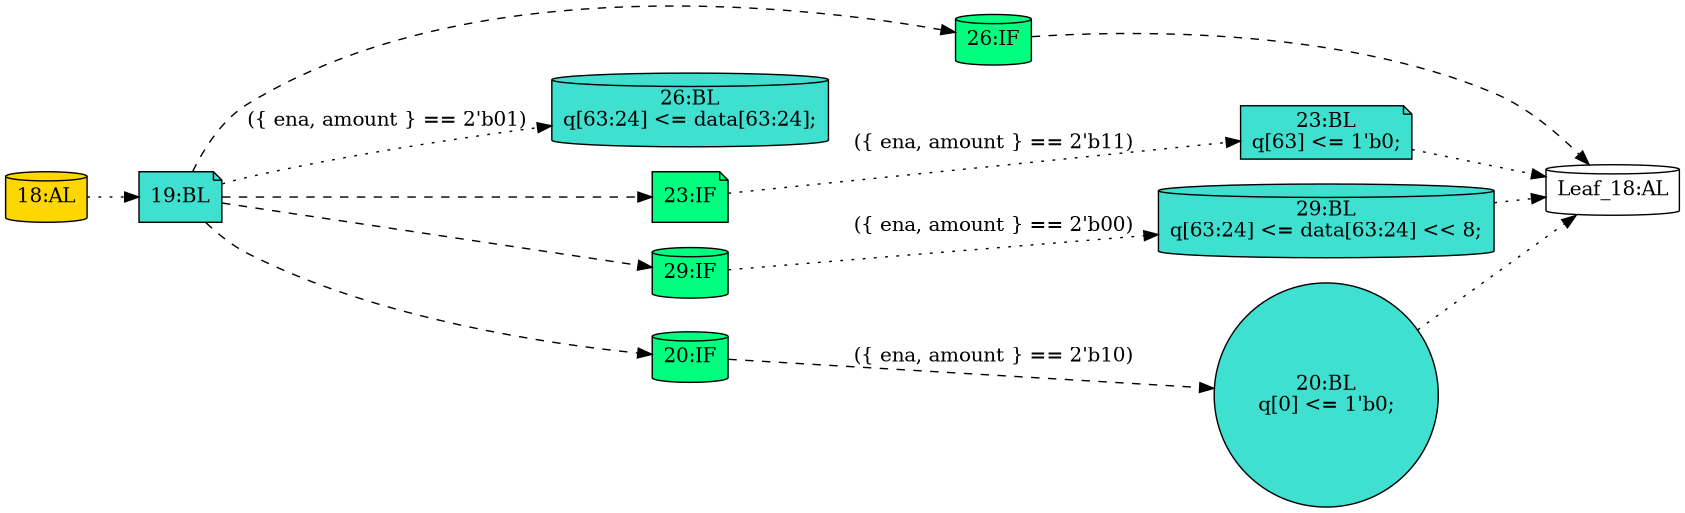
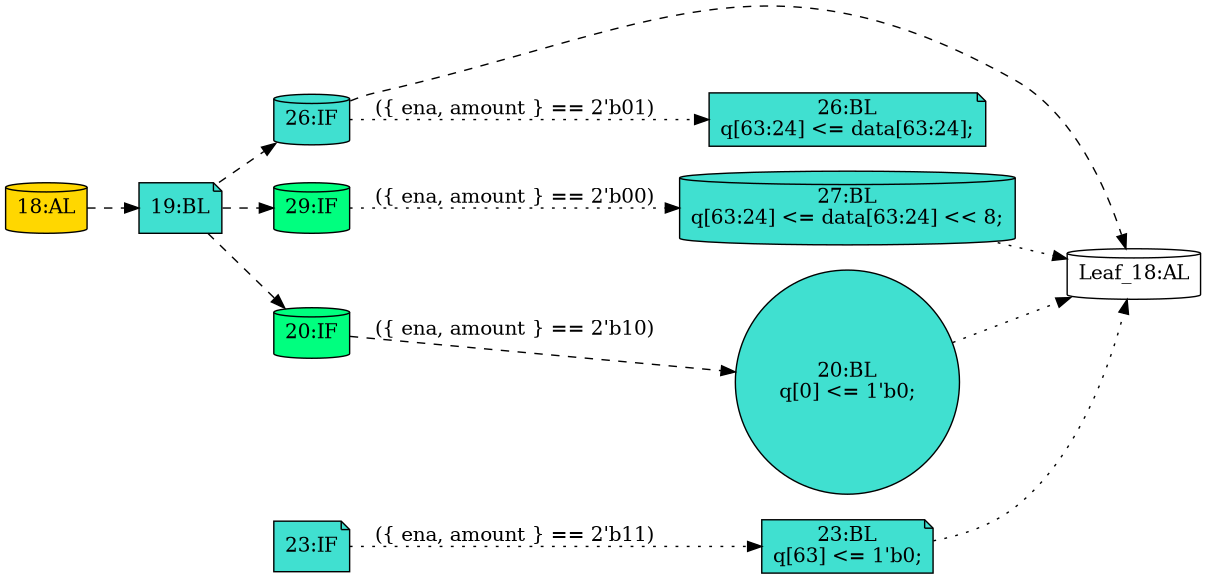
(993, 40) -> (312, 120)
(690, 110) -> (847, 120)
(379, 152) -> (522, 120)
(106, 197) -> (106, 208)
(430, 197) -> none
(690, 197) -> (312, 546)
(1326, 221) -> (847, 208)
